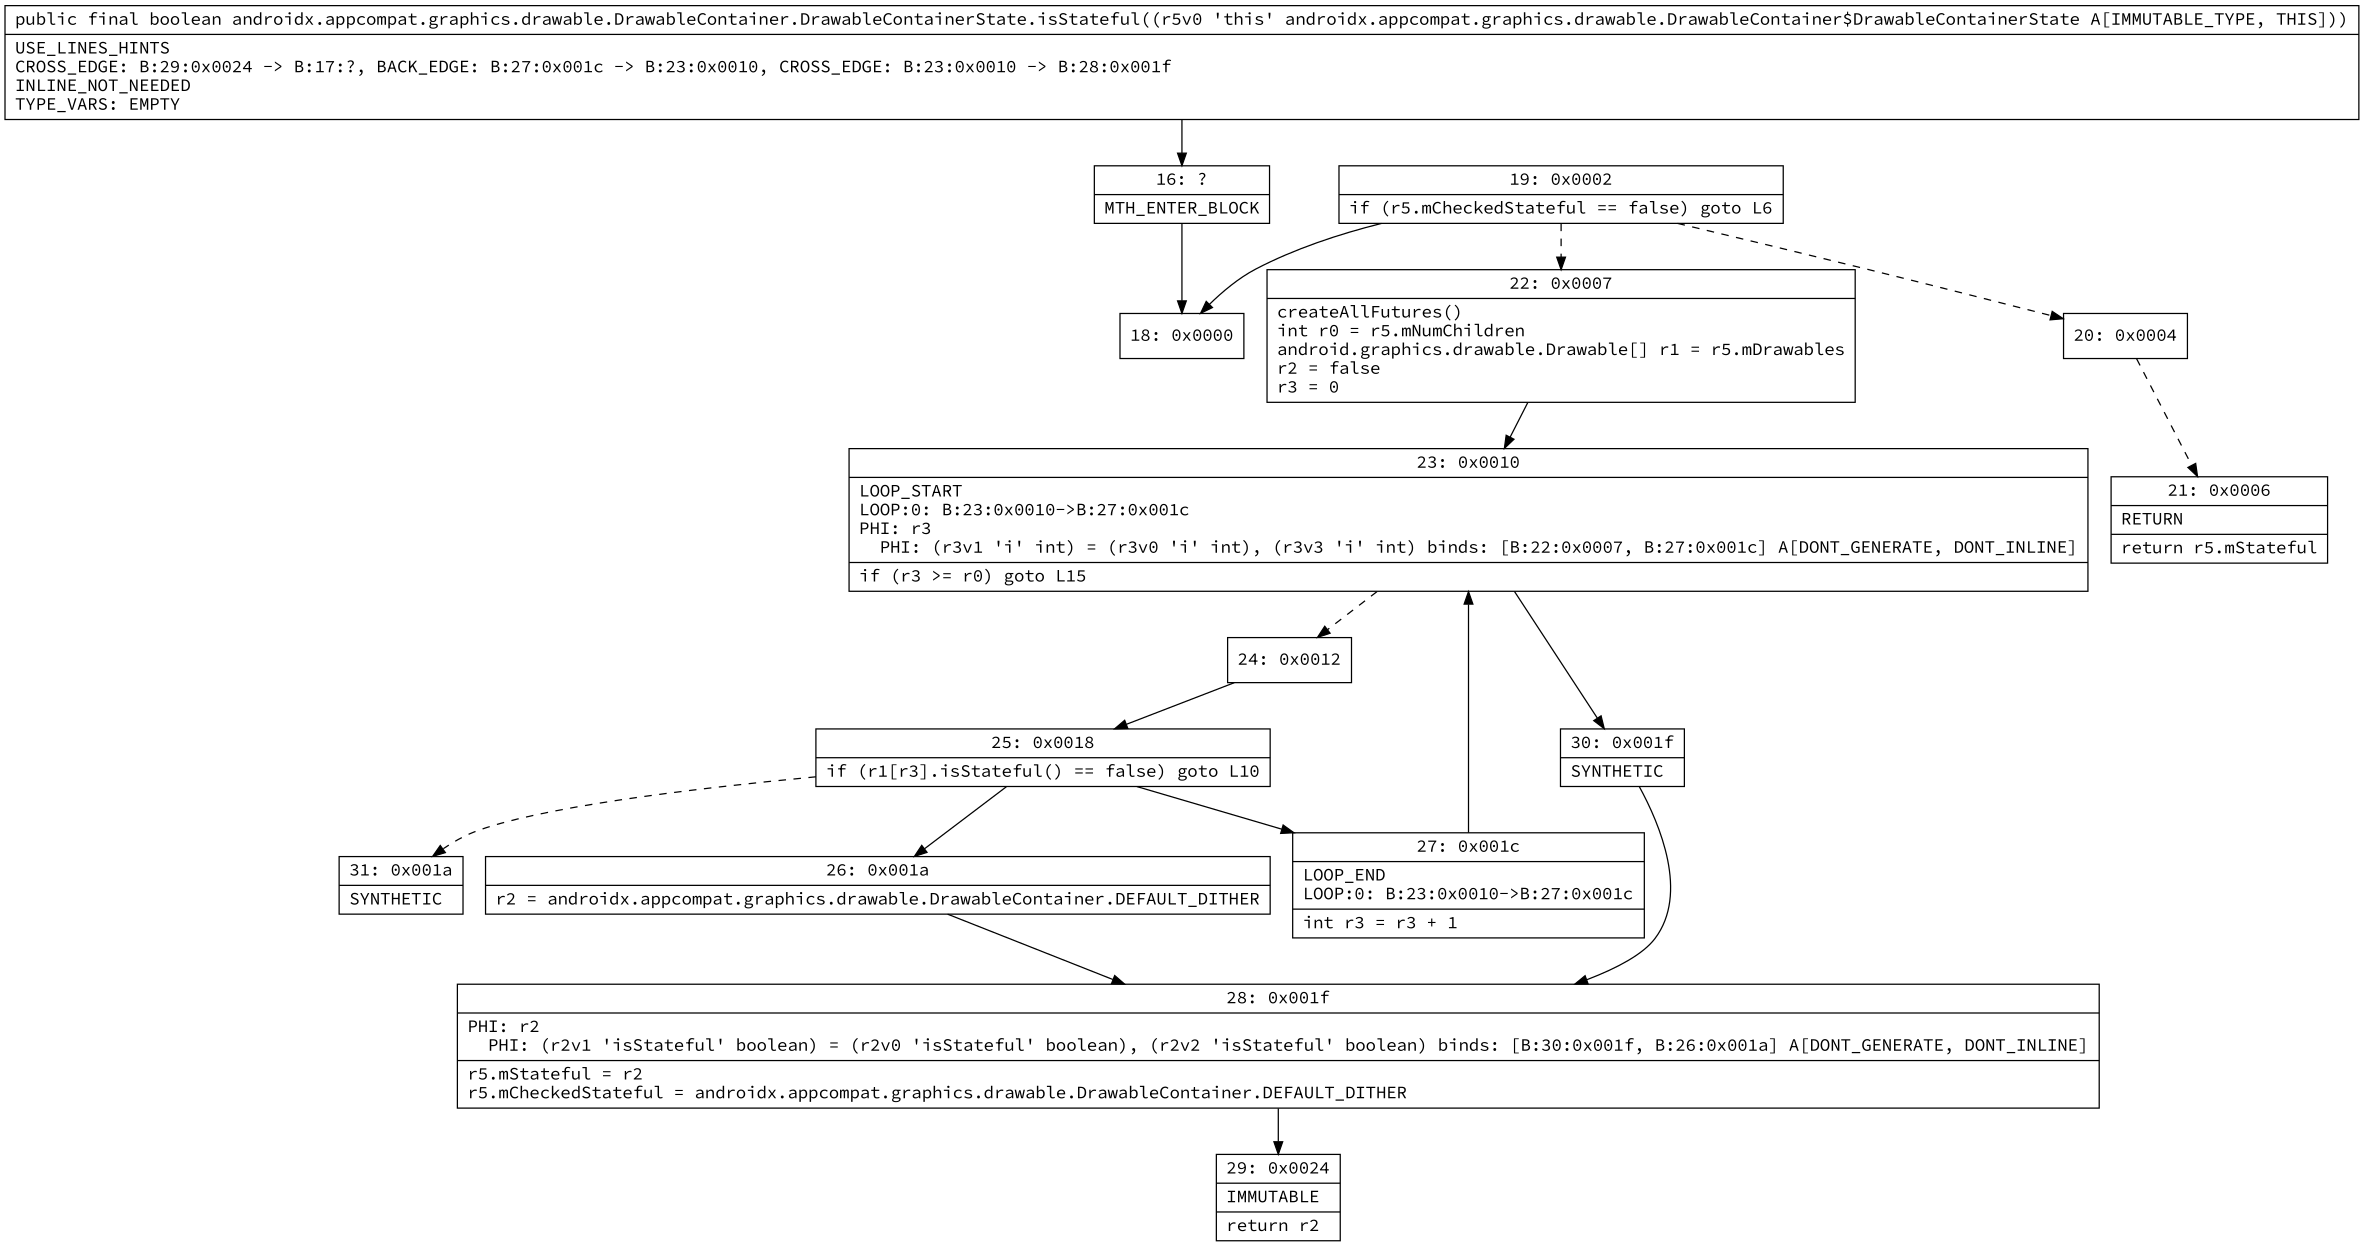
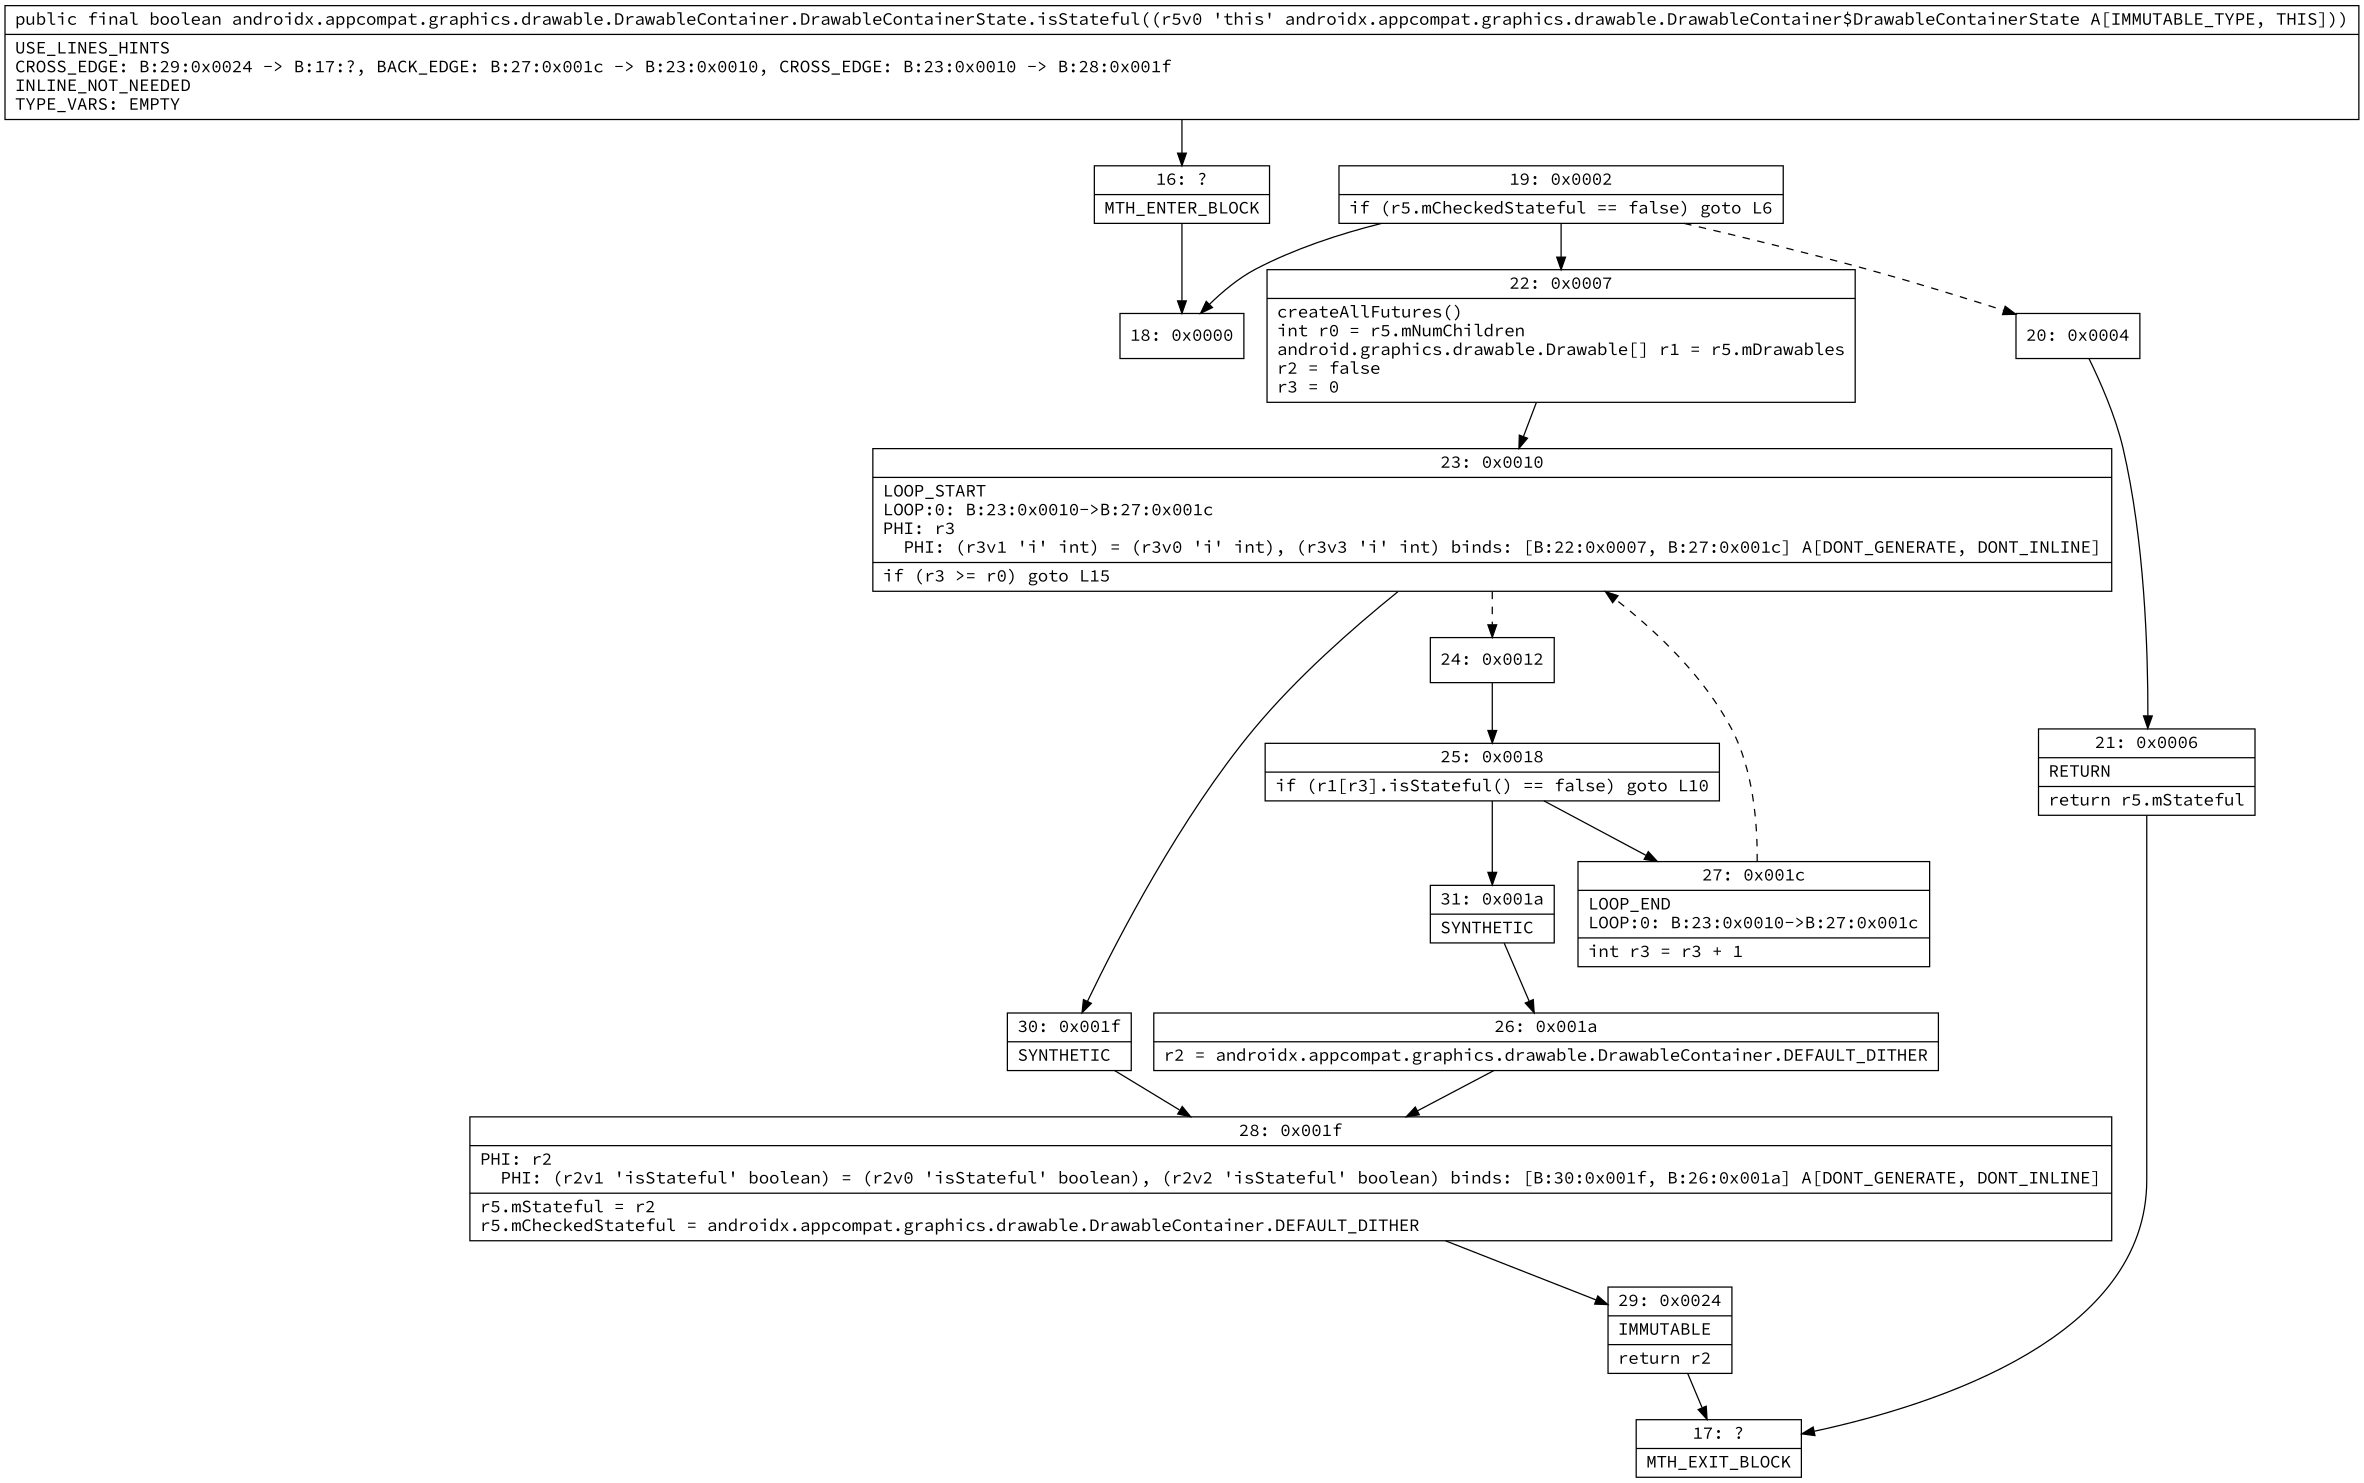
(1561, 240) -> (1561, 240)
(2164, 412) -> (2138, 533)
(1469, 719) -> (1722, 712)
(626, 799) -> (1492, 837)
(965, 818) -> (1517, 972)
none -> (1719, 1448)
